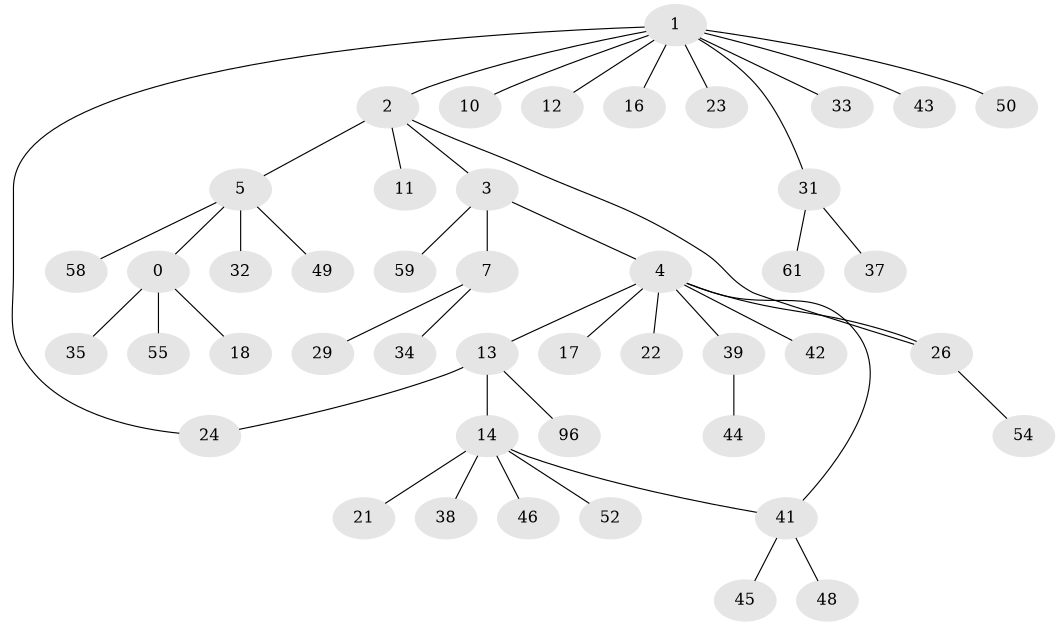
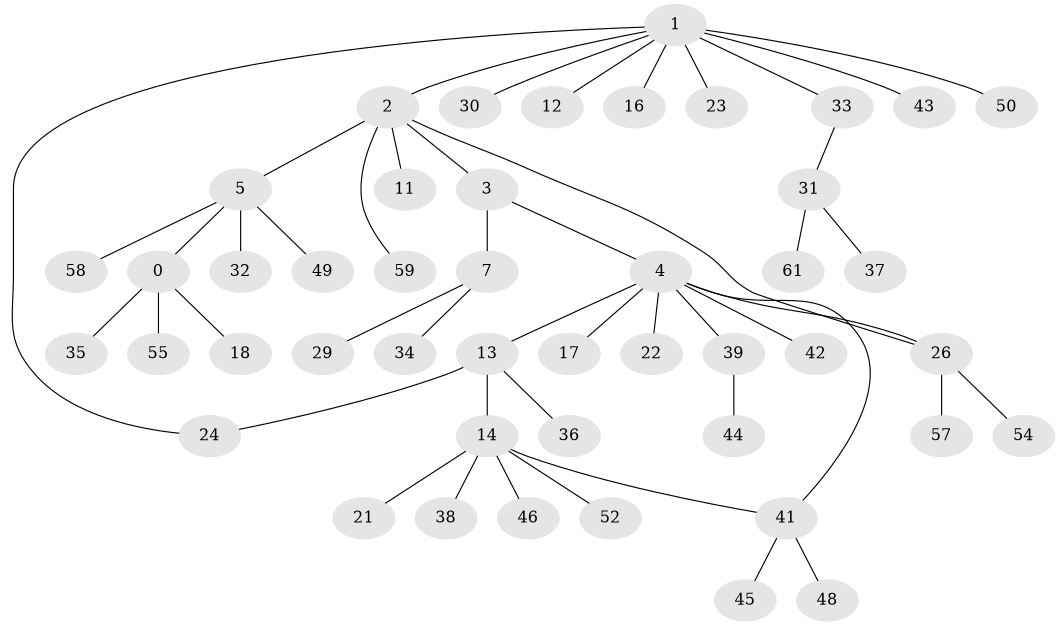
(763, 94) -> (826, 148)
(470, 107) -> (470, 107)
(446, 230) -> (361, 193)
(569, 436) -> (569, 436)
none -> (942, 436)
